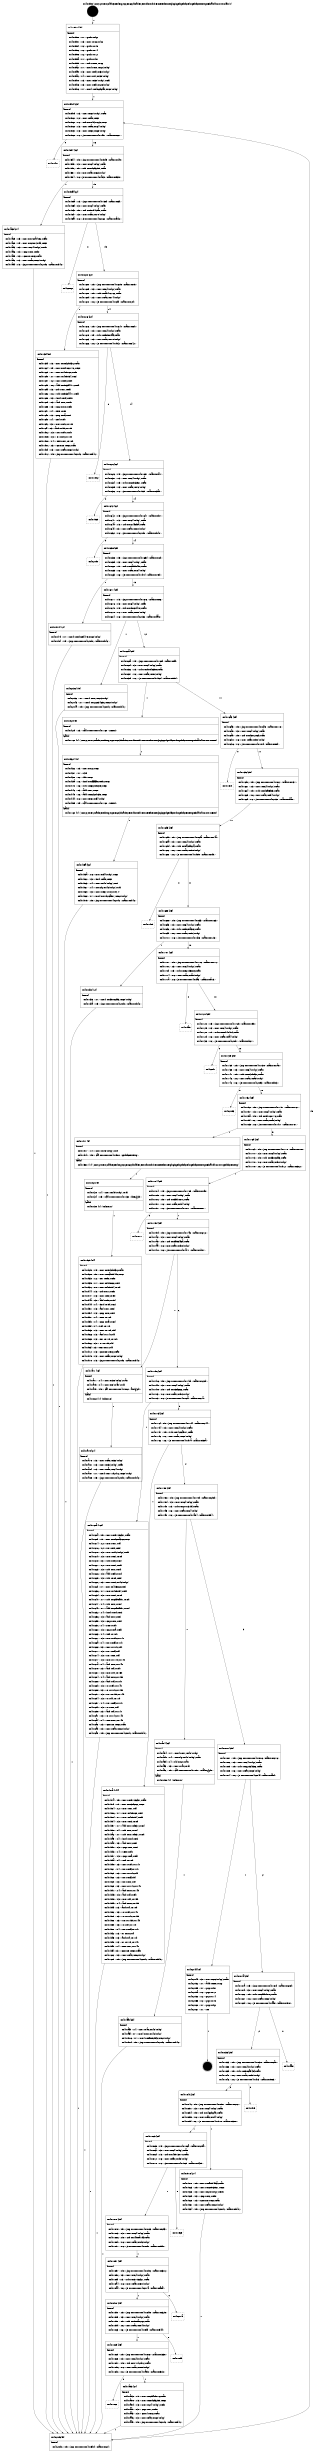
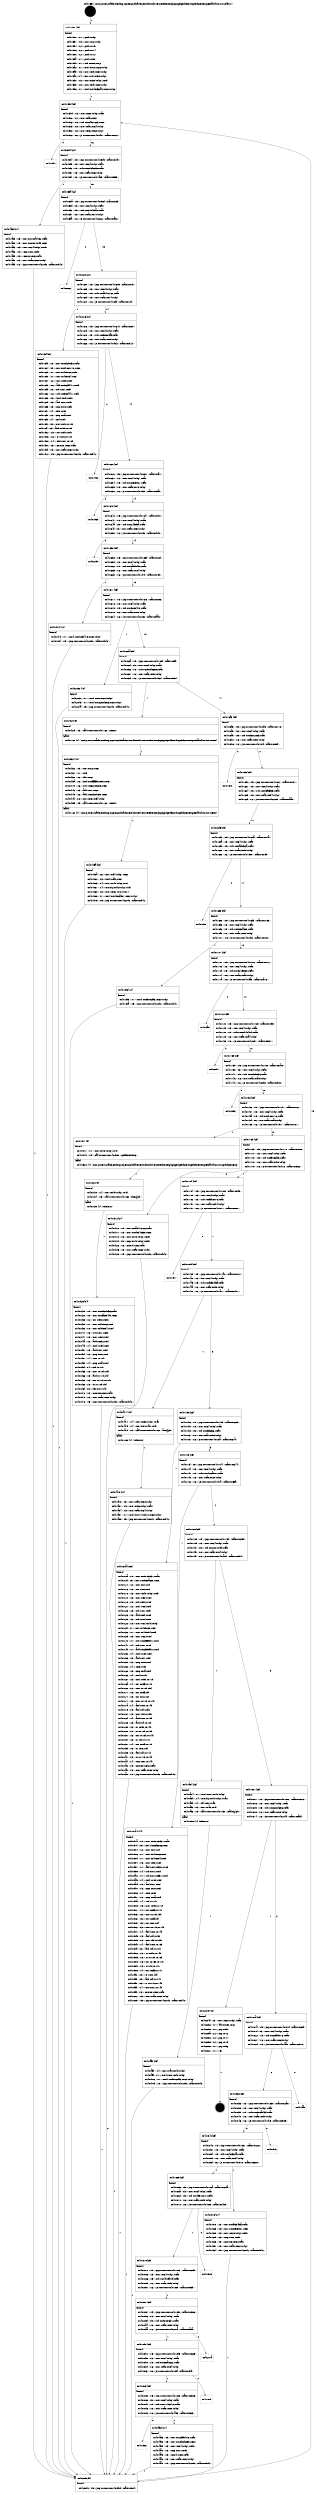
none -> (138, 1237)
